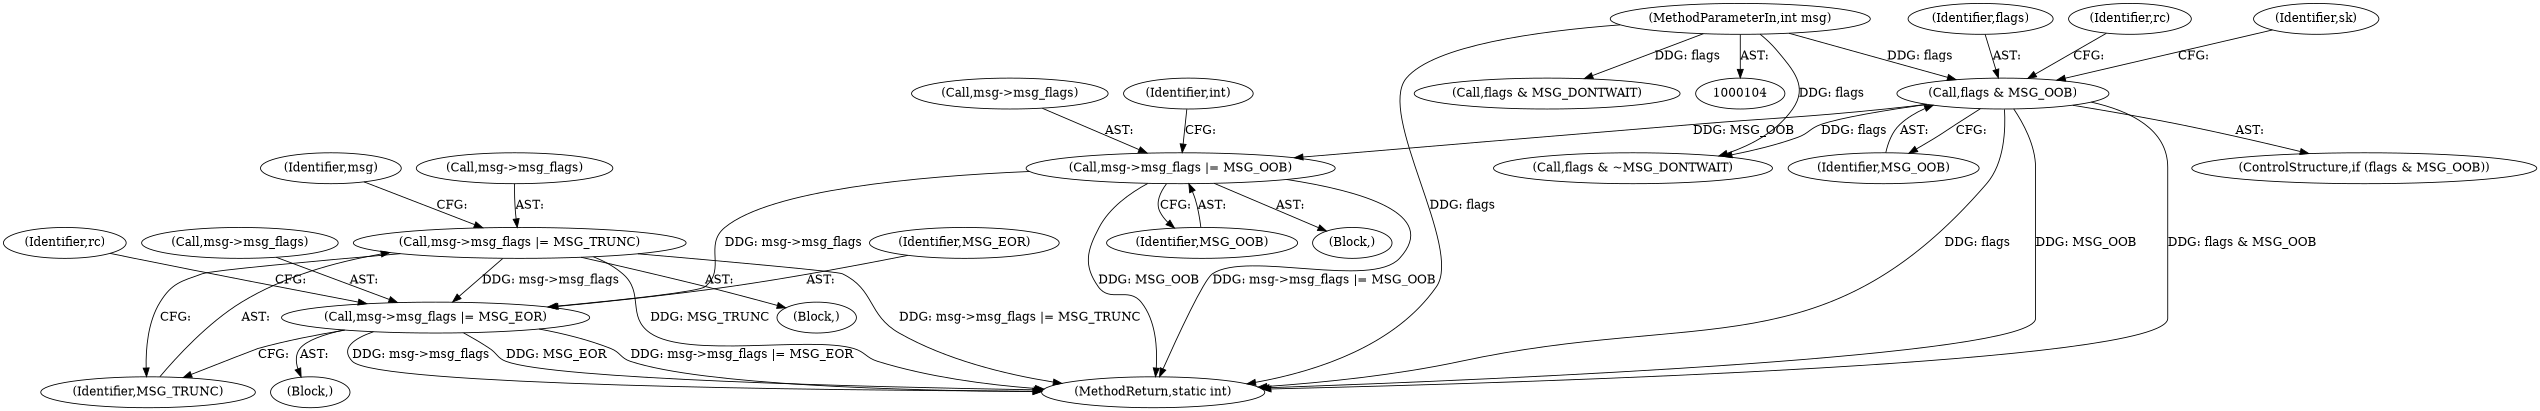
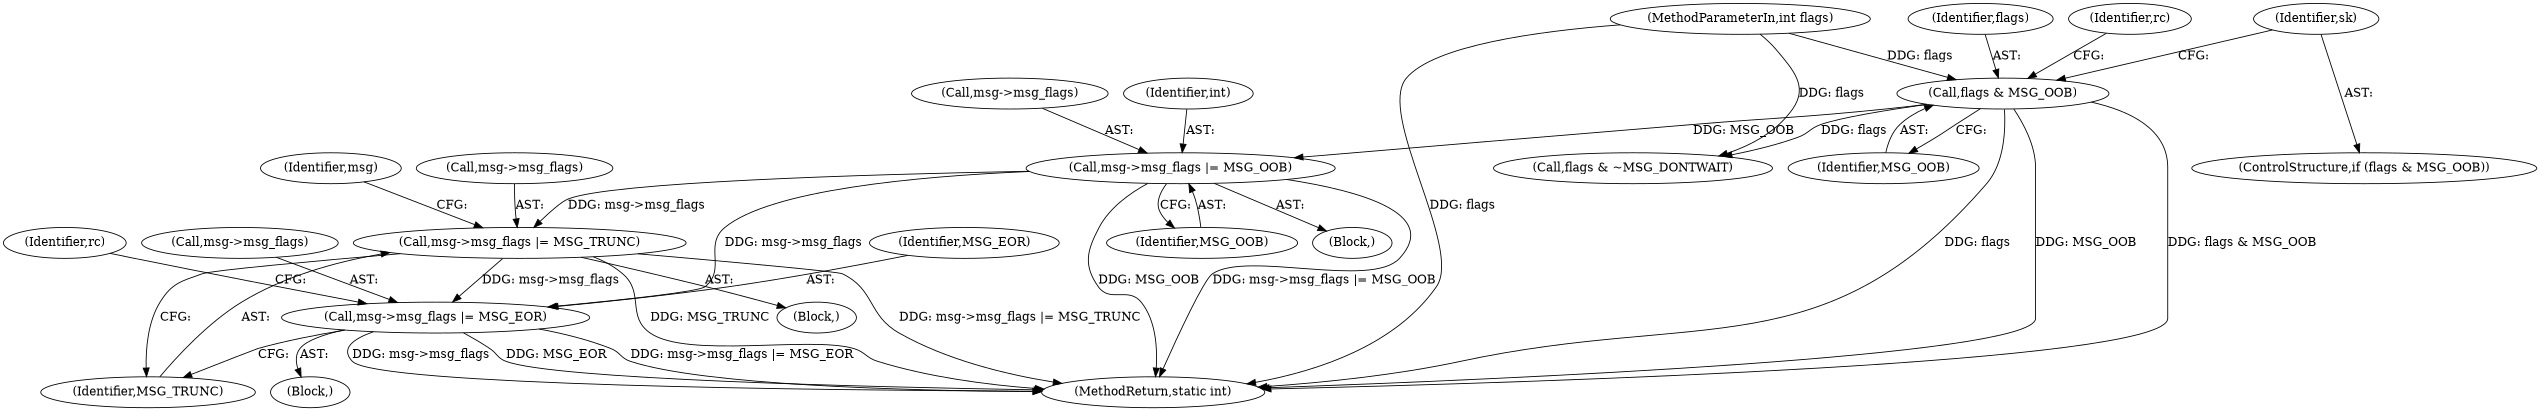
(1740, 19) -> (1740, 19)
(1547, 94) -> none
(1740, 94) -> none
(2187, 126) -> (2339, 89)
(1203, 131) -> (1203, 131)
none -> (780, 179)
